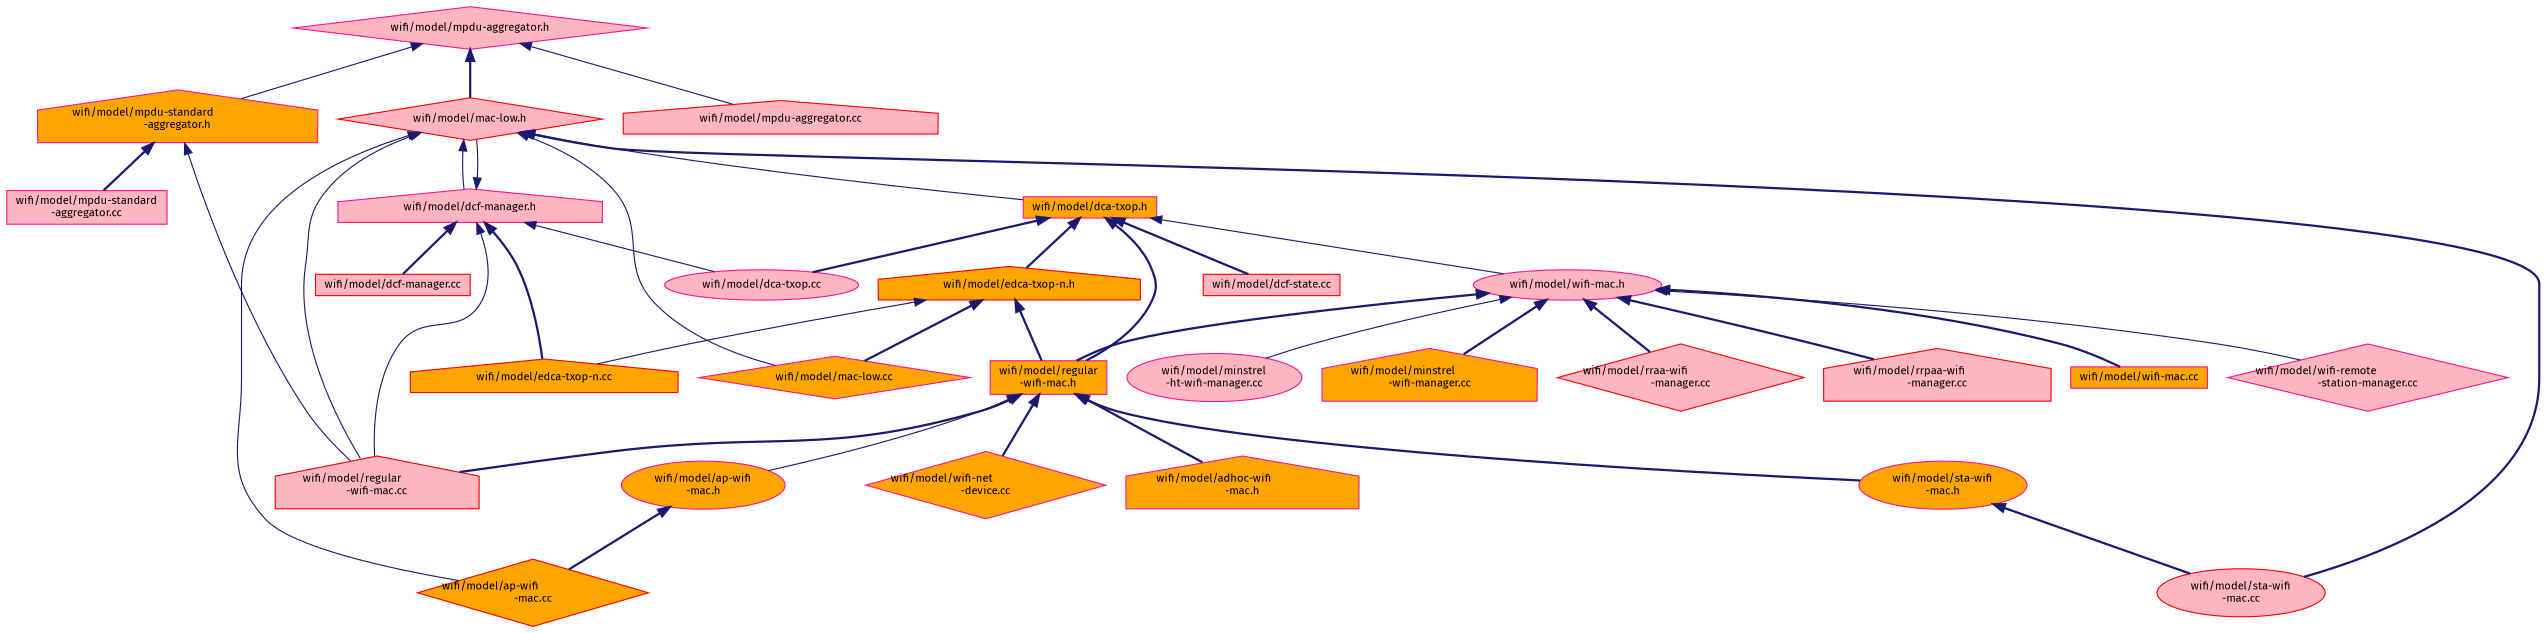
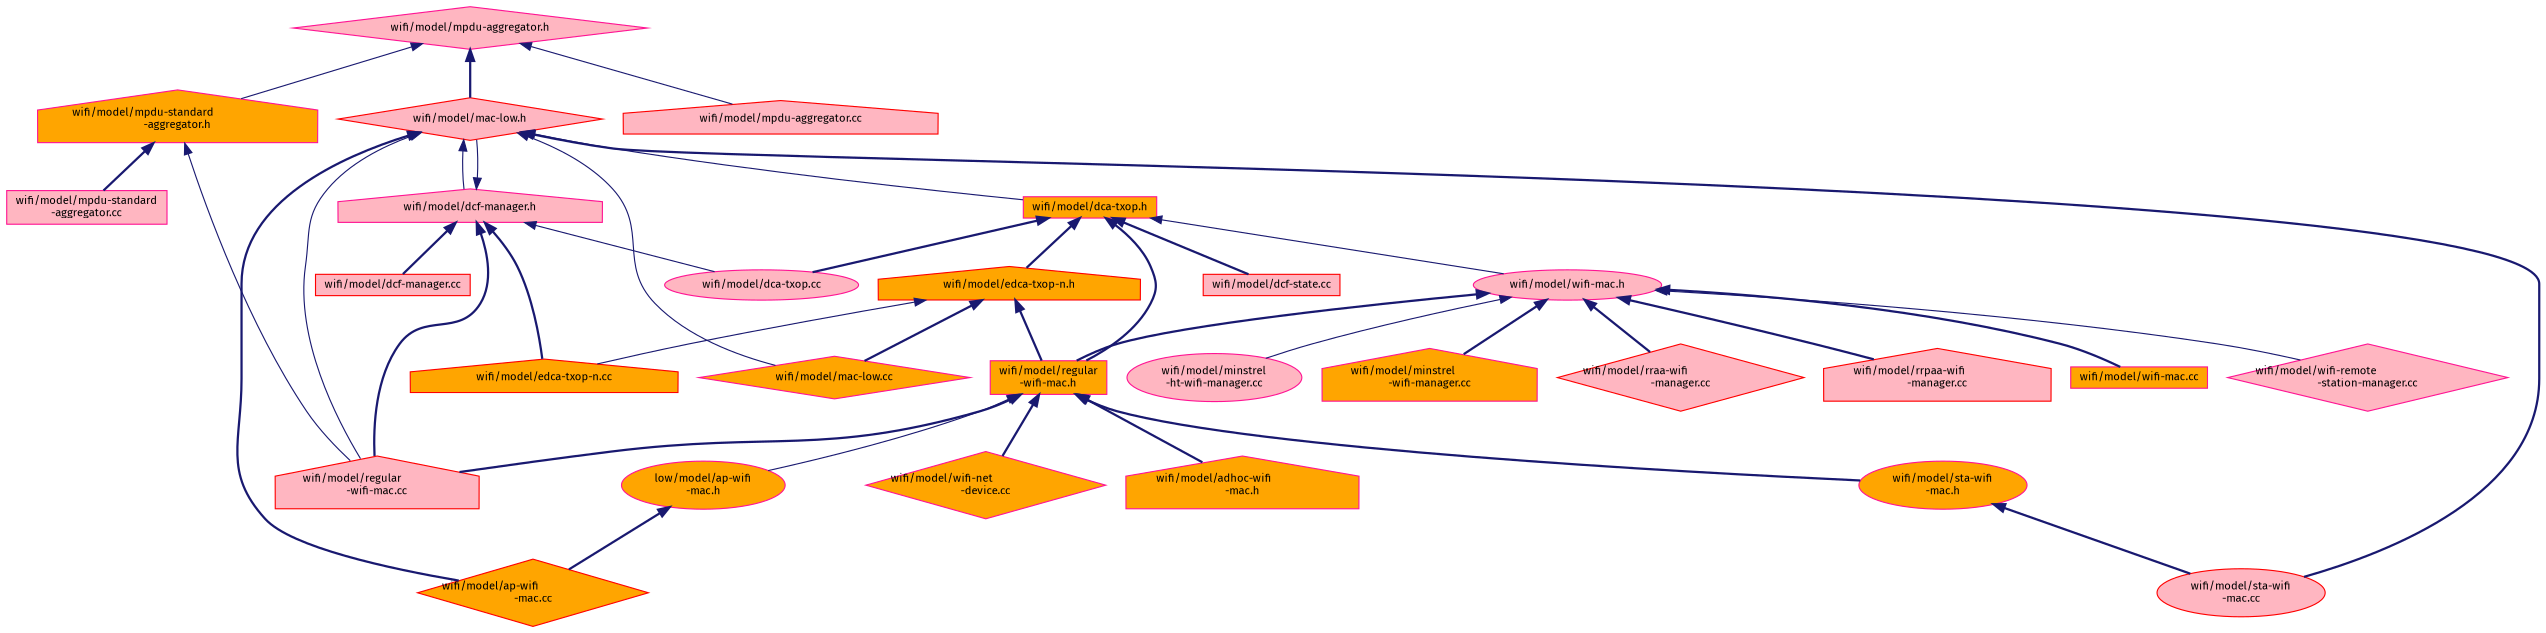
(419, 329) -> (419, 329)
(241, 389) -> (241, 389)
(703, 485) -> (703, 485)
